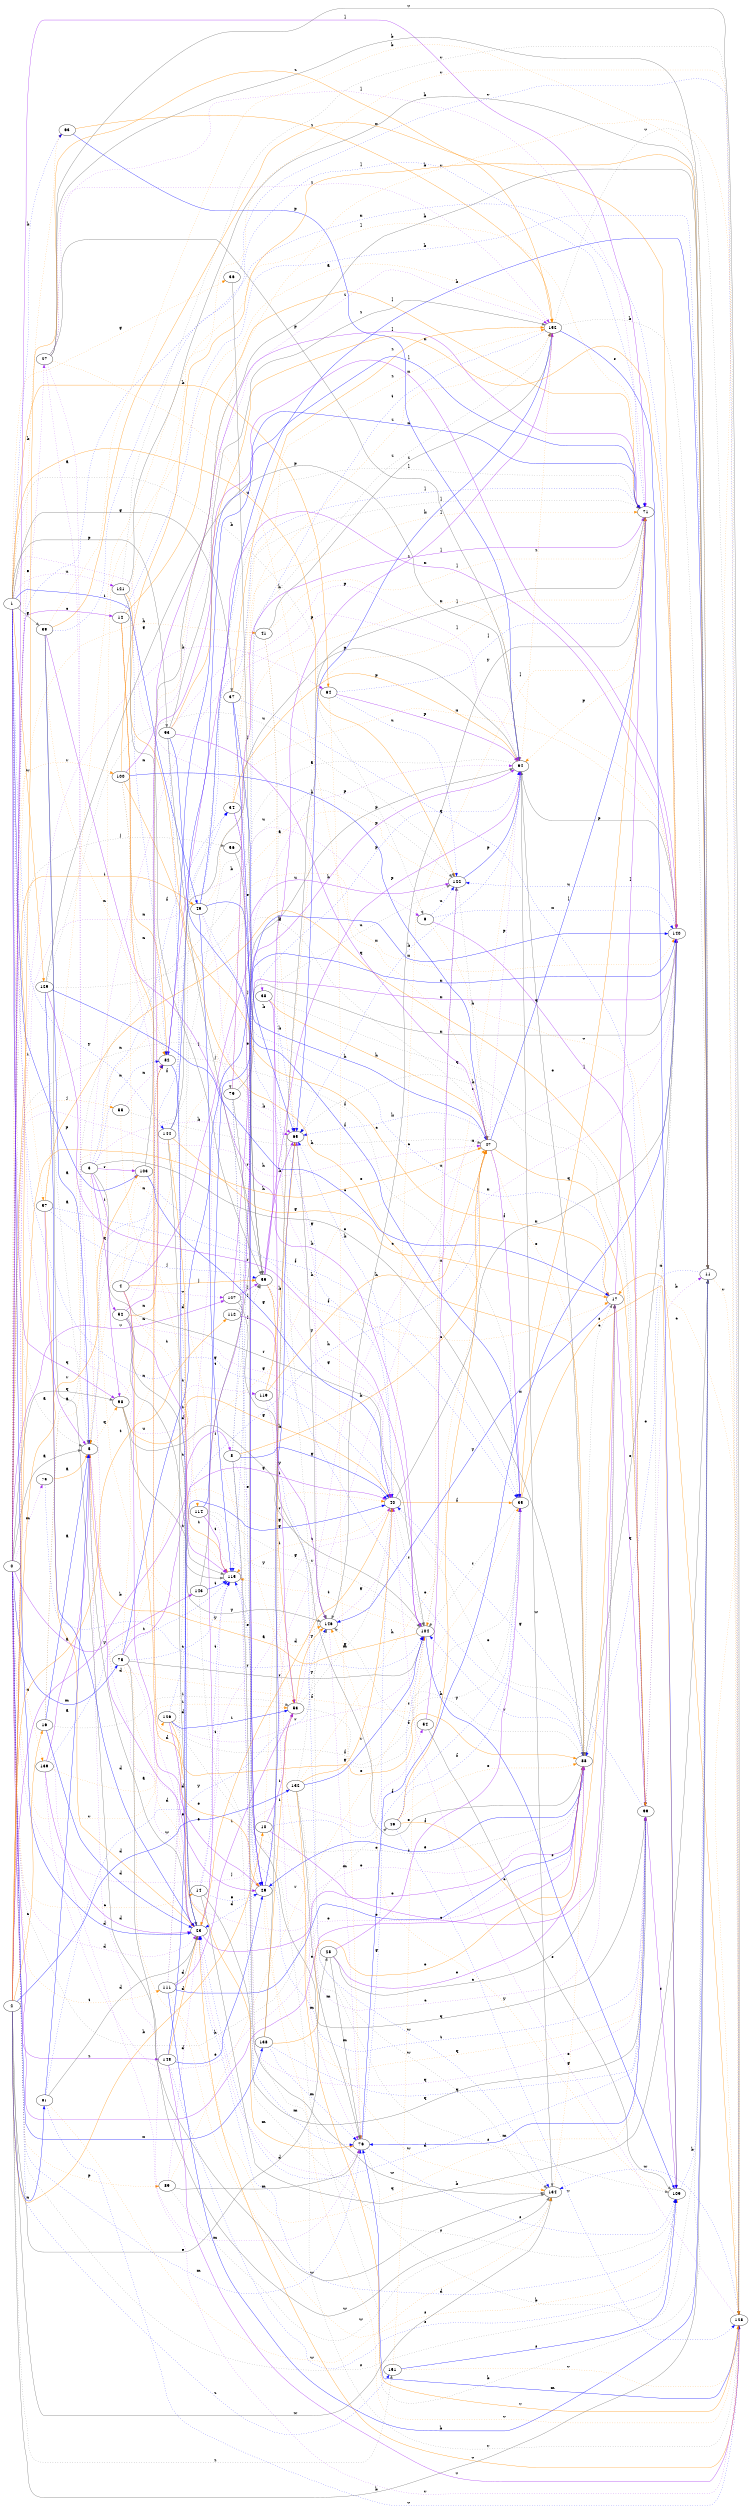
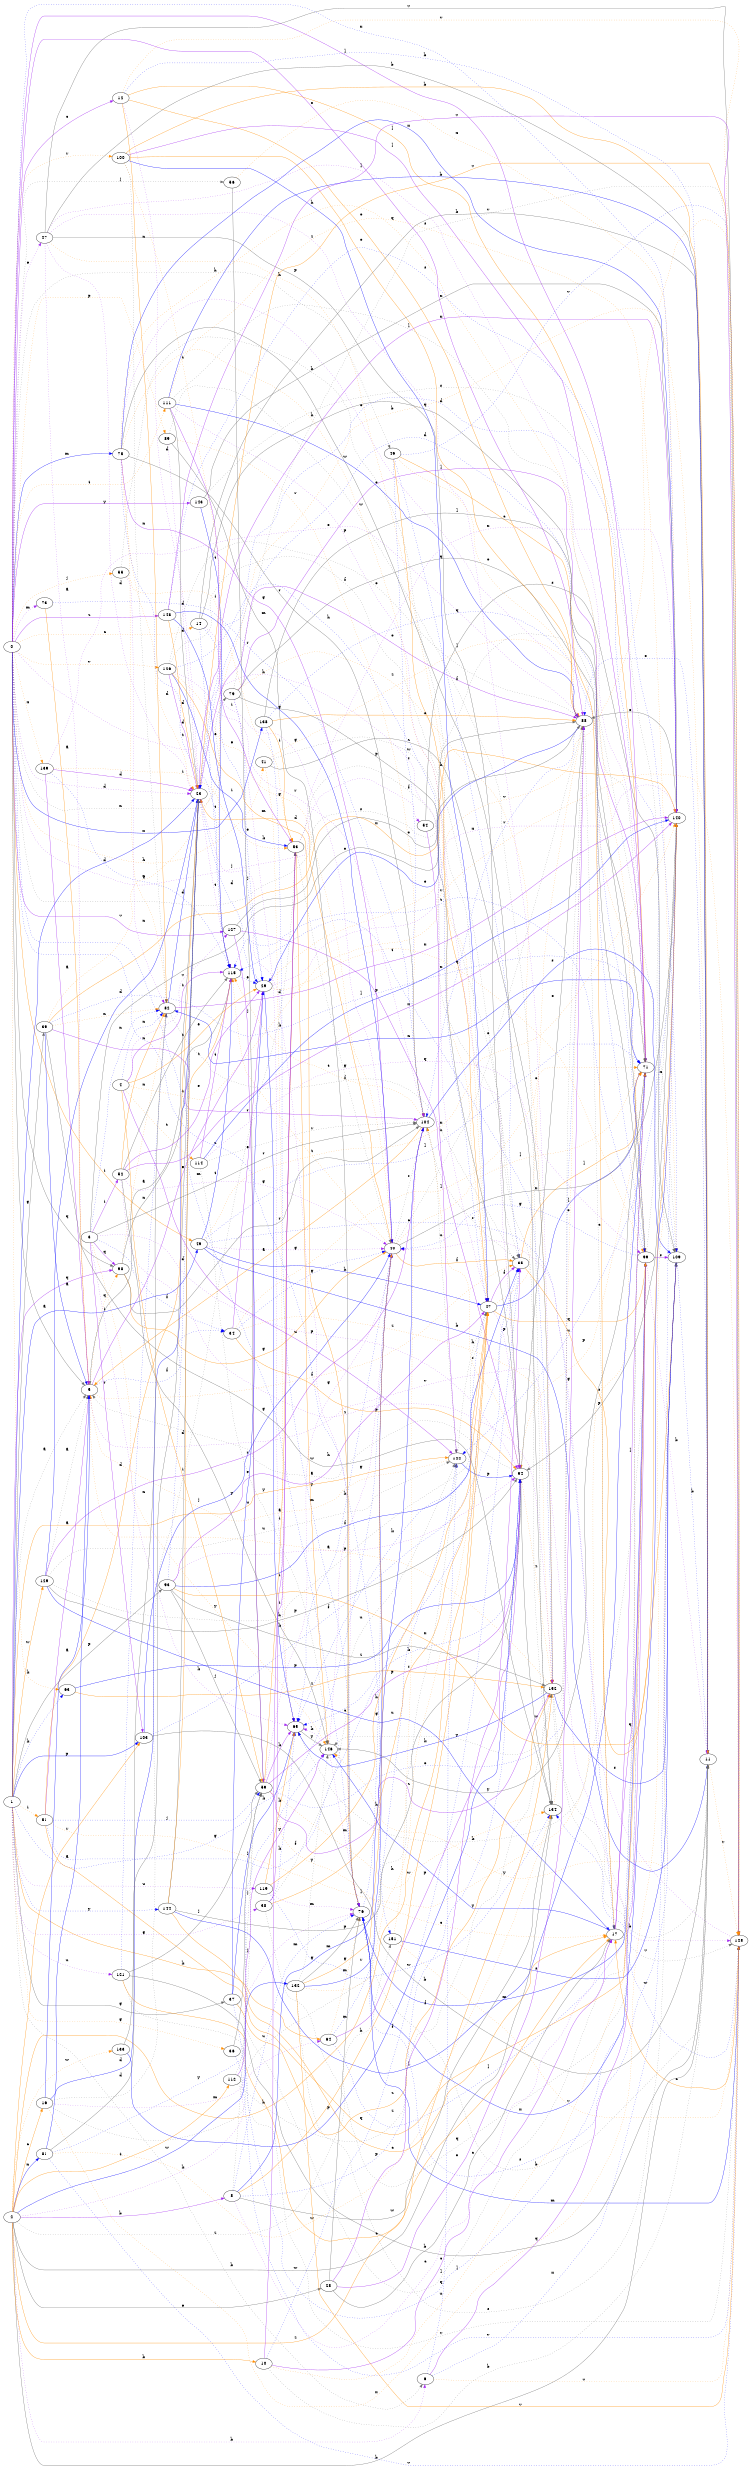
(45, 1206) -> (45, 1820)
none -> (121, 2049)
